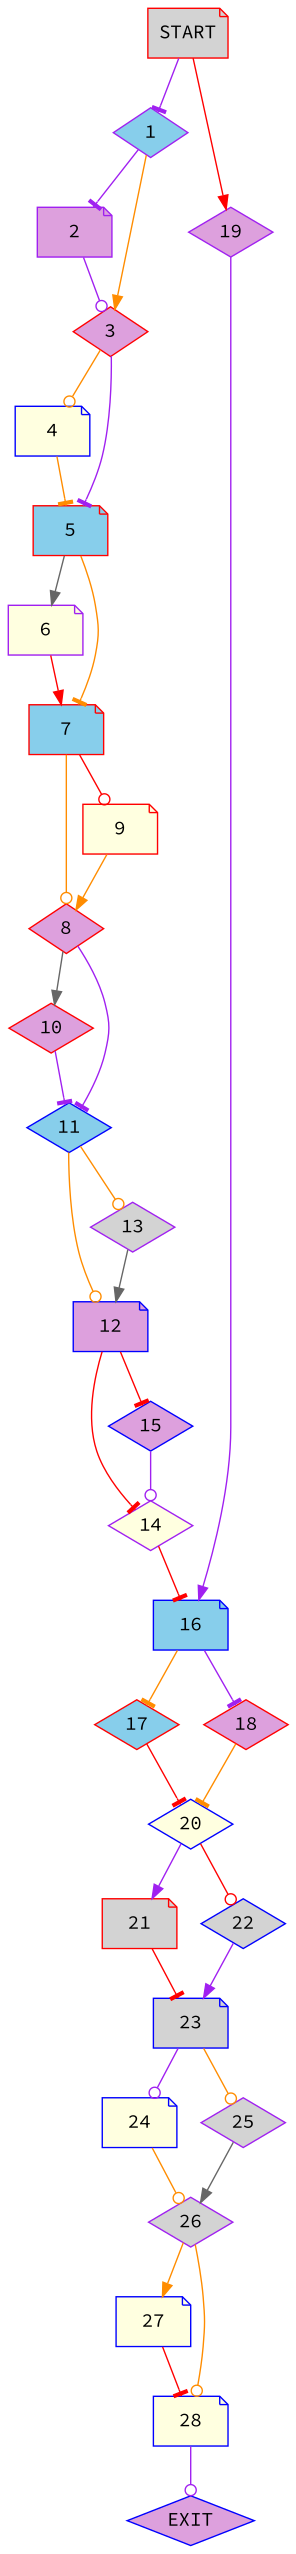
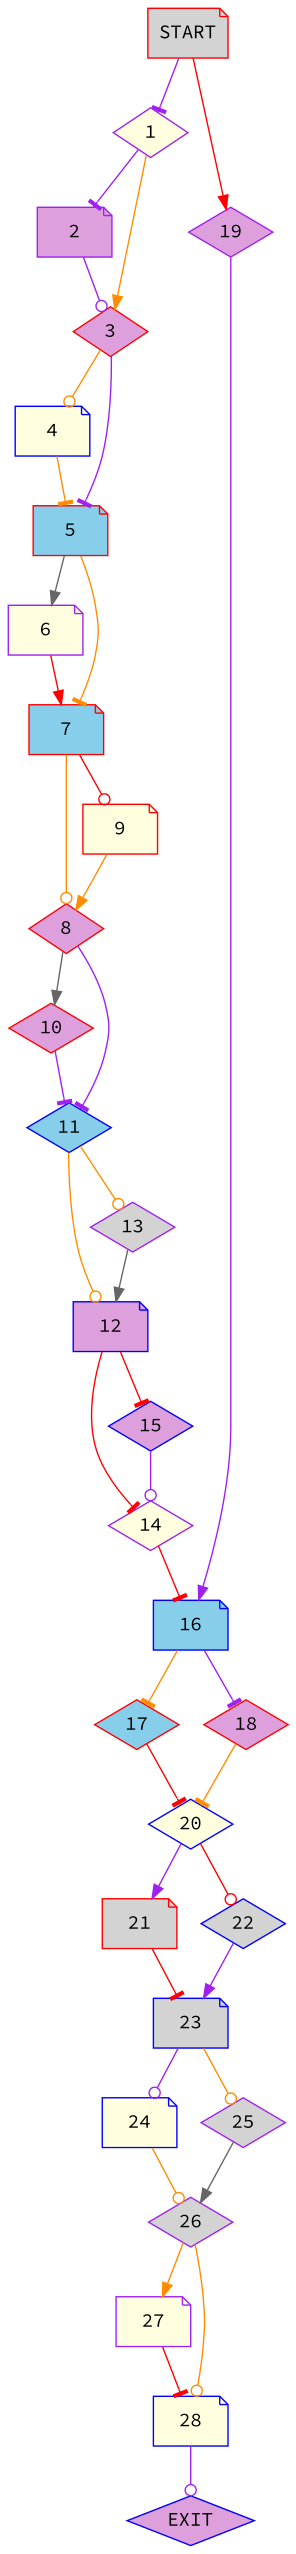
(151, 133) -> (151, 133)
(153, 2322) -> (153, 2322)
